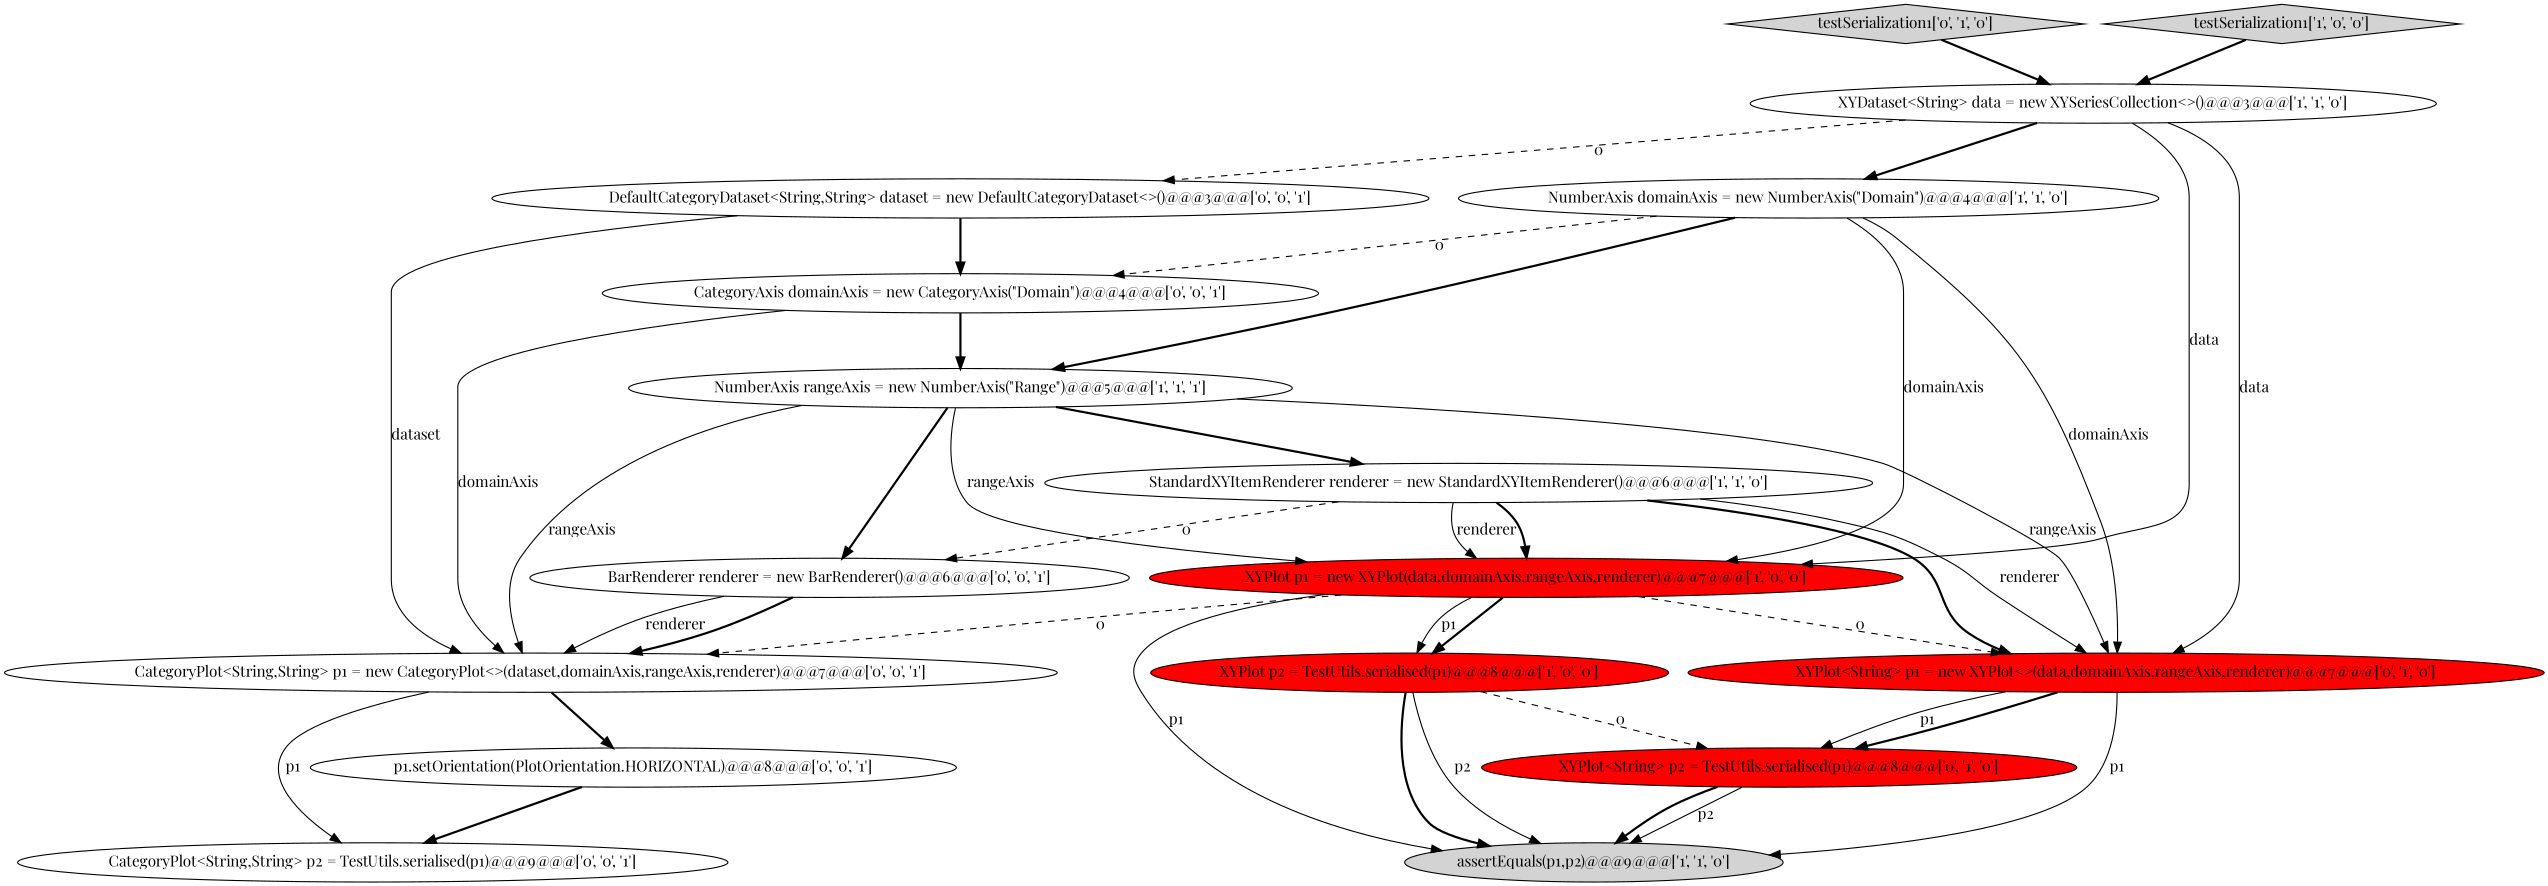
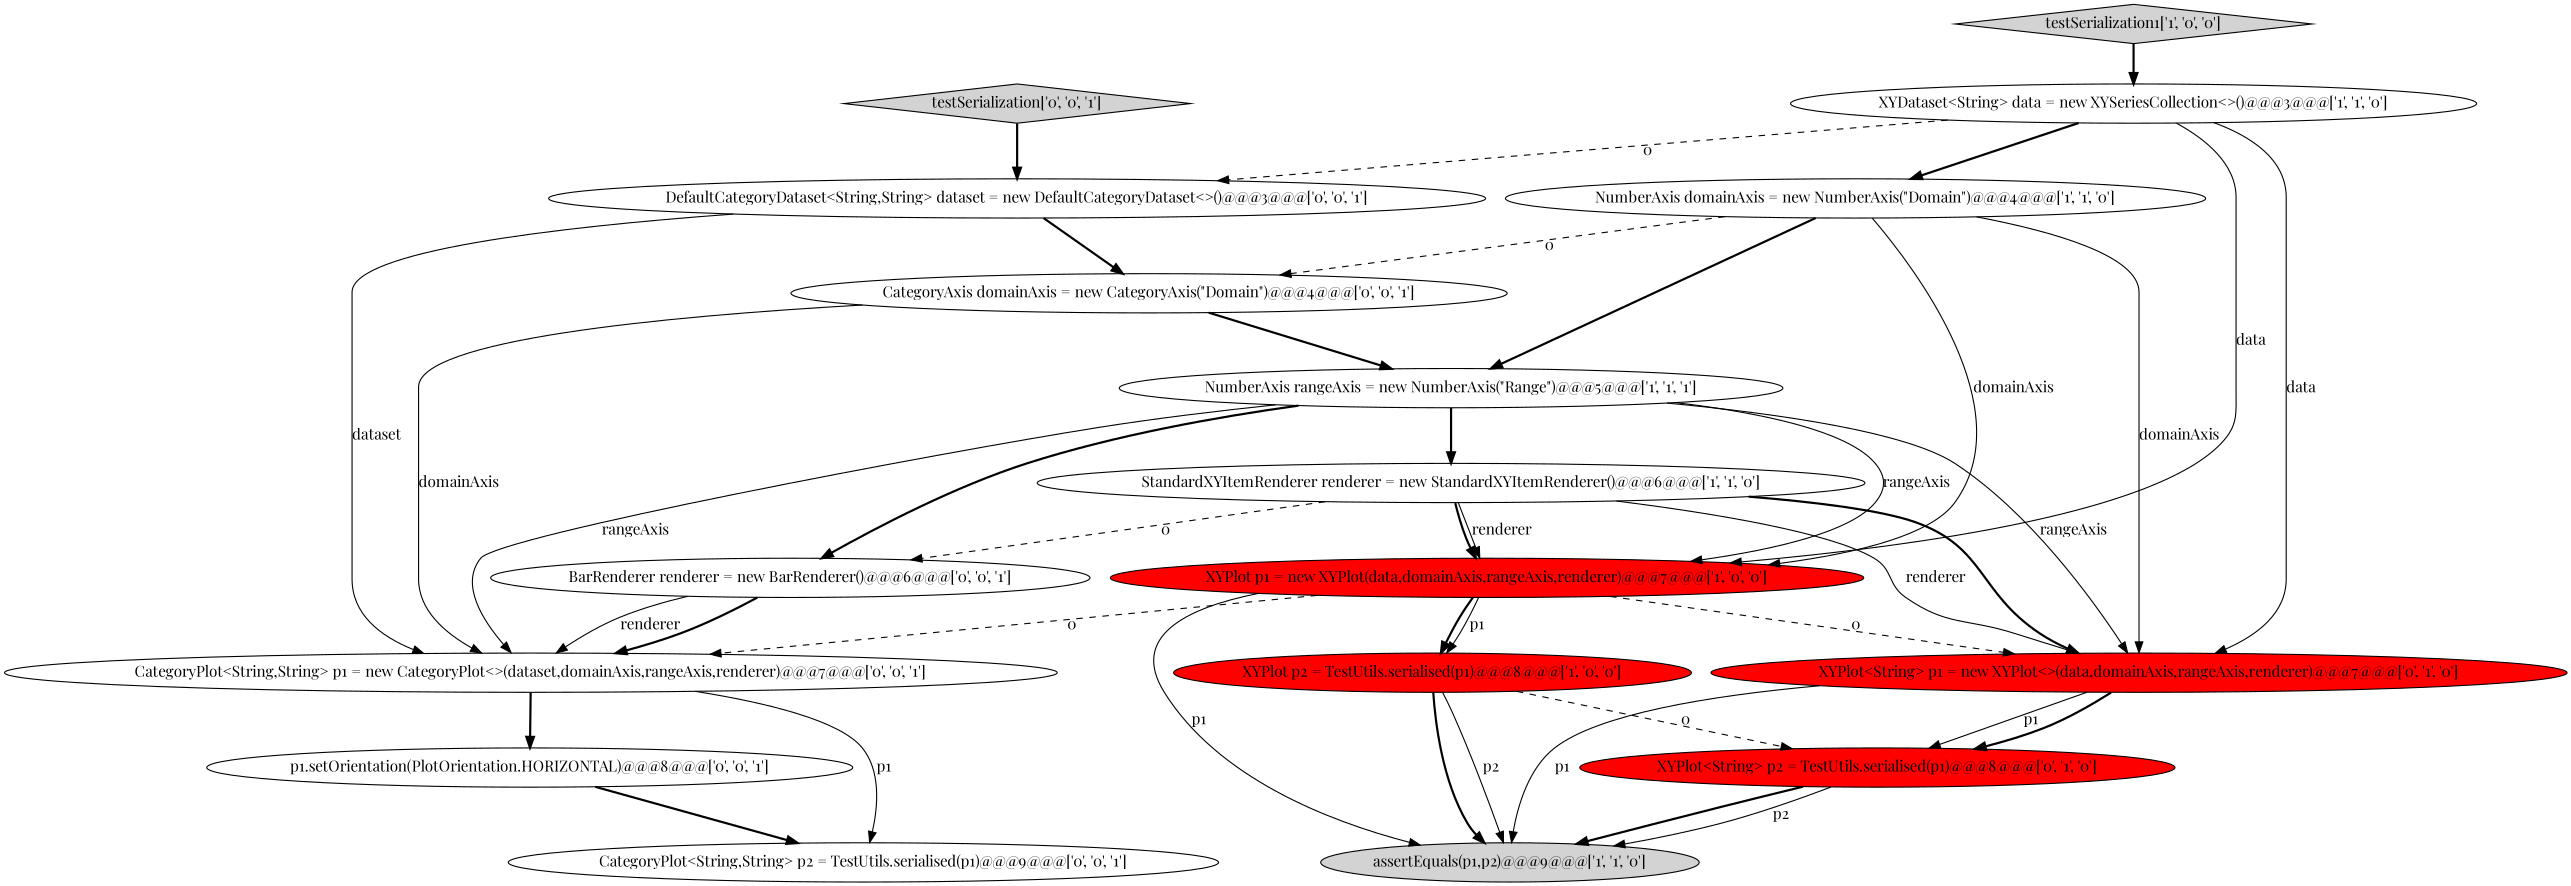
(1906, 24) -> none
none -> (1017, 104)
